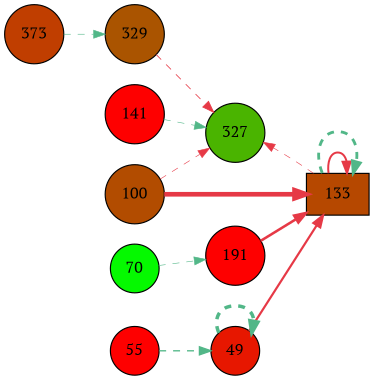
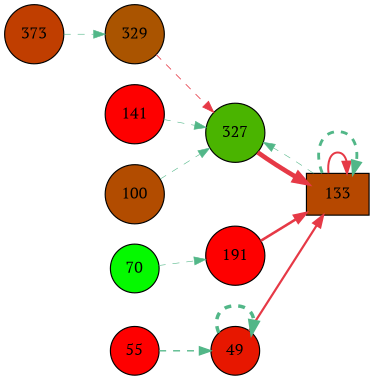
(294, 160) -> (294, 160)
(180, 167) -> (180, 167)
(229, 194) -> (277, 165)
